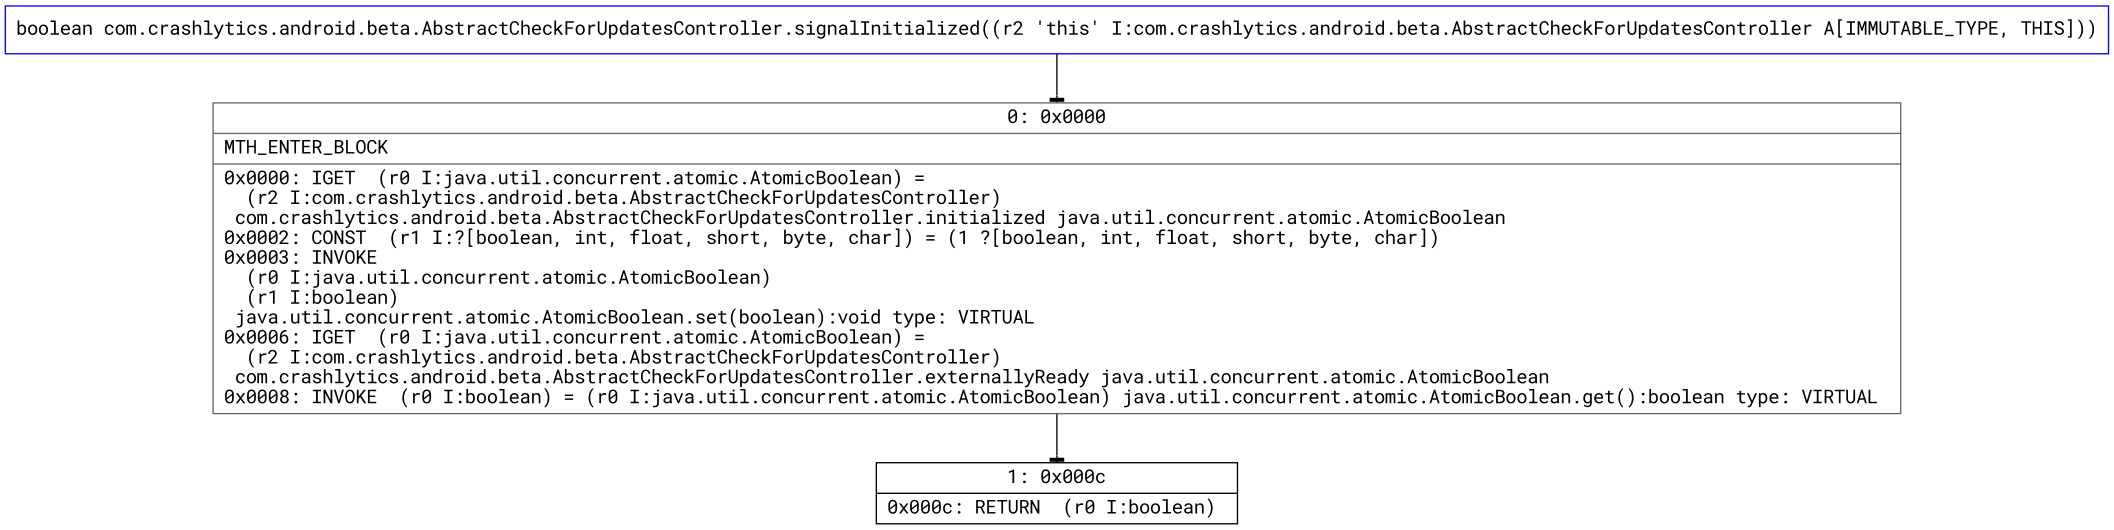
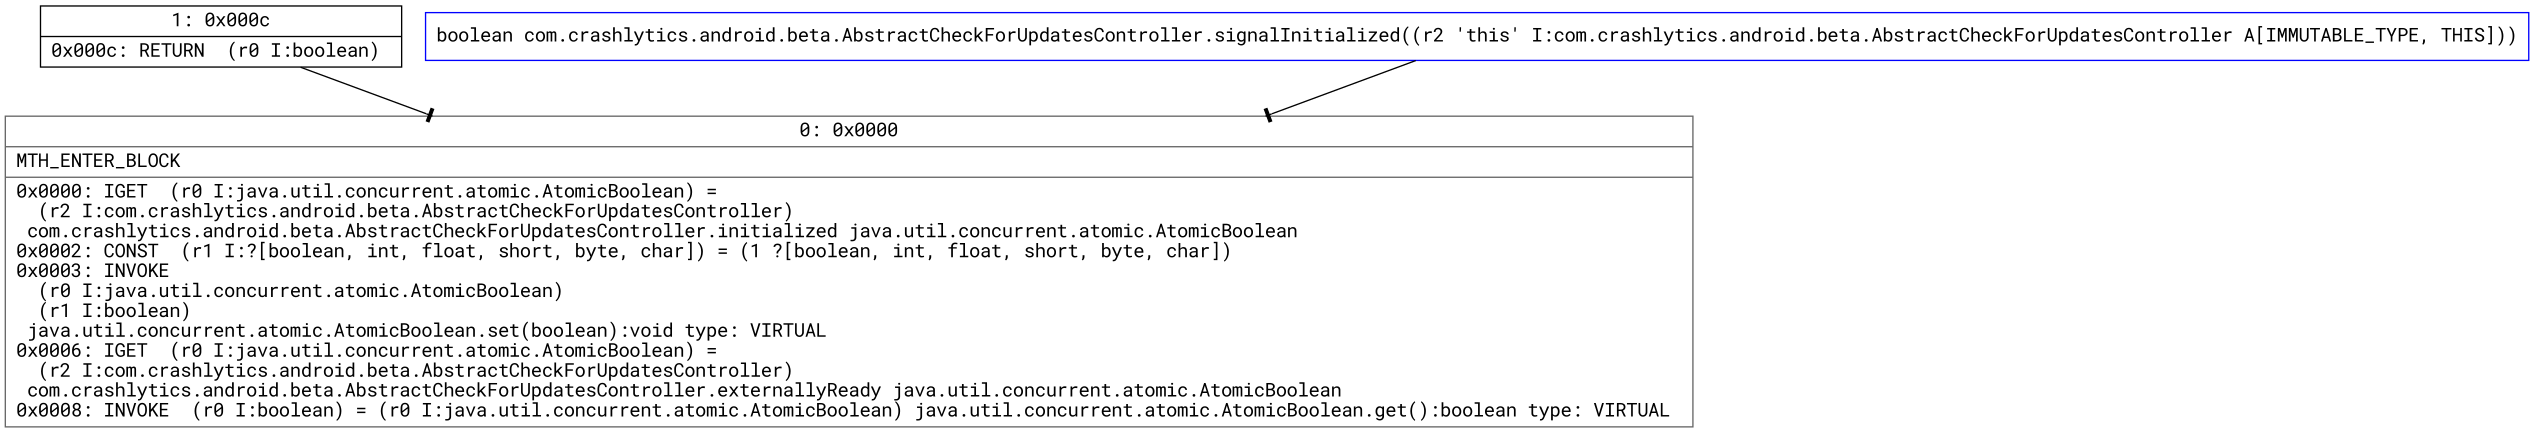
(1057, 435) -> (363, 90)
